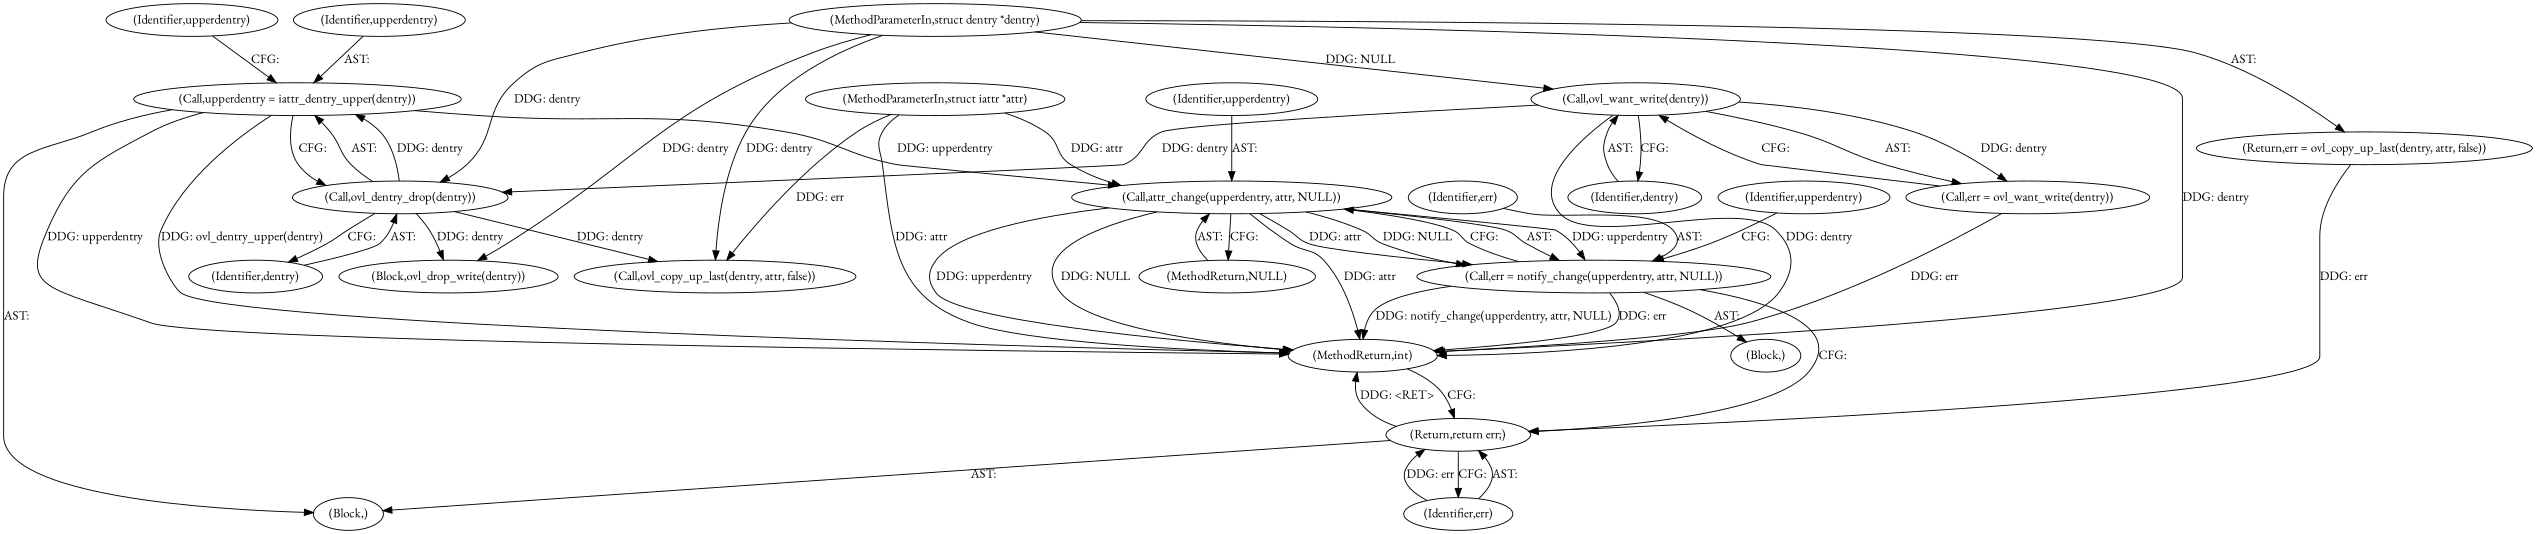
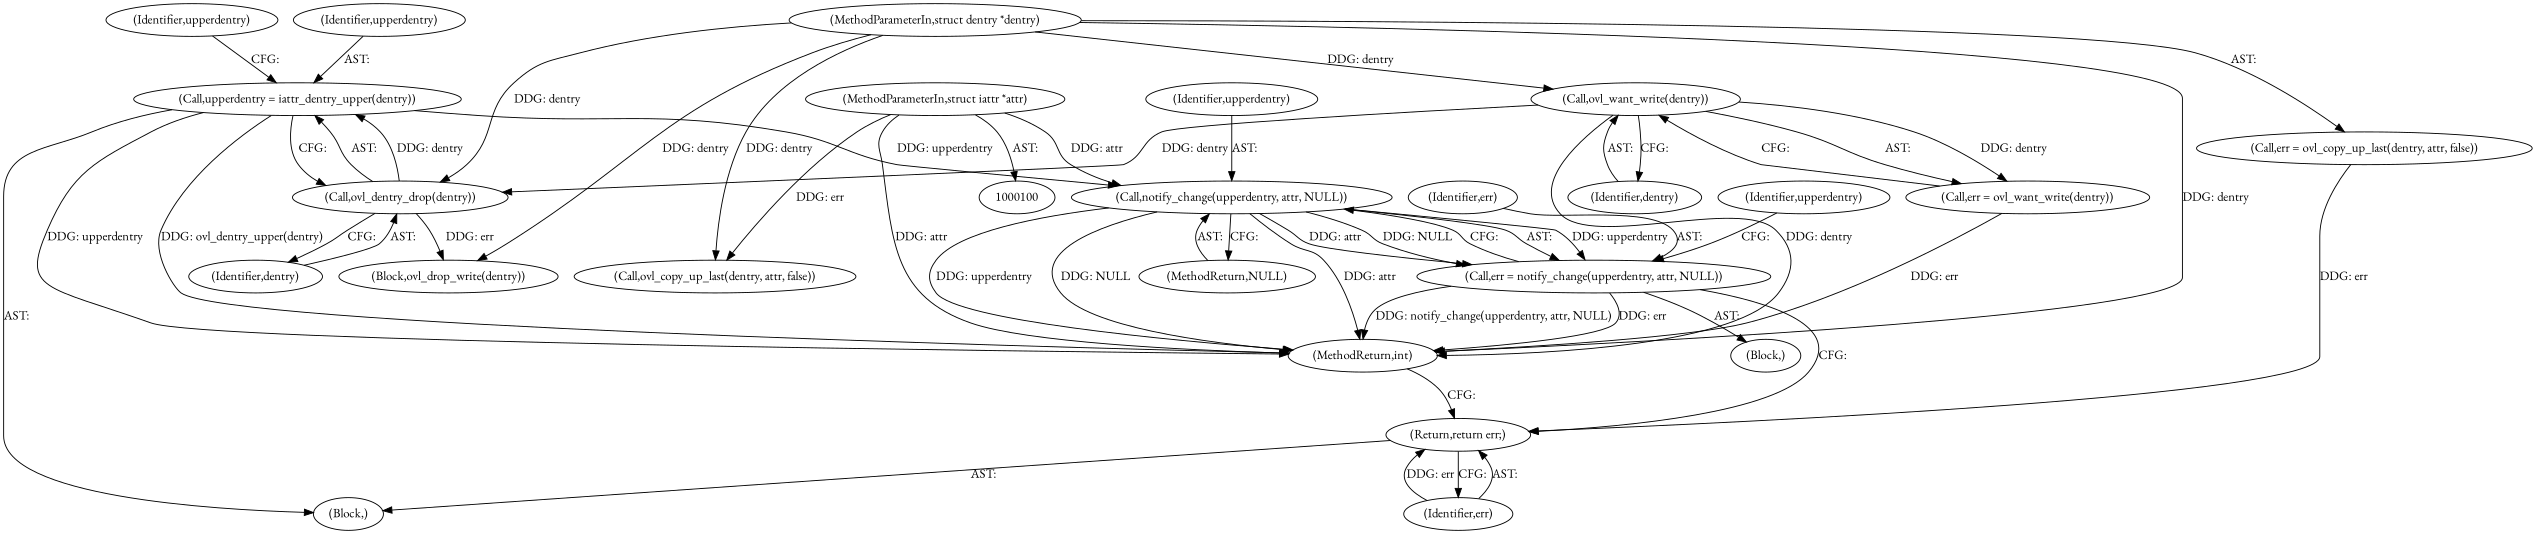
(1360, 60) -> (1360, 60)
(2364, 148) -> (2364, 148)
none -> (1017, 197)
(1232, 197) -> (1232, 197)
(551, 235) -> none
(470, 237) -> (470, 237)
(1368, 411) -> none
